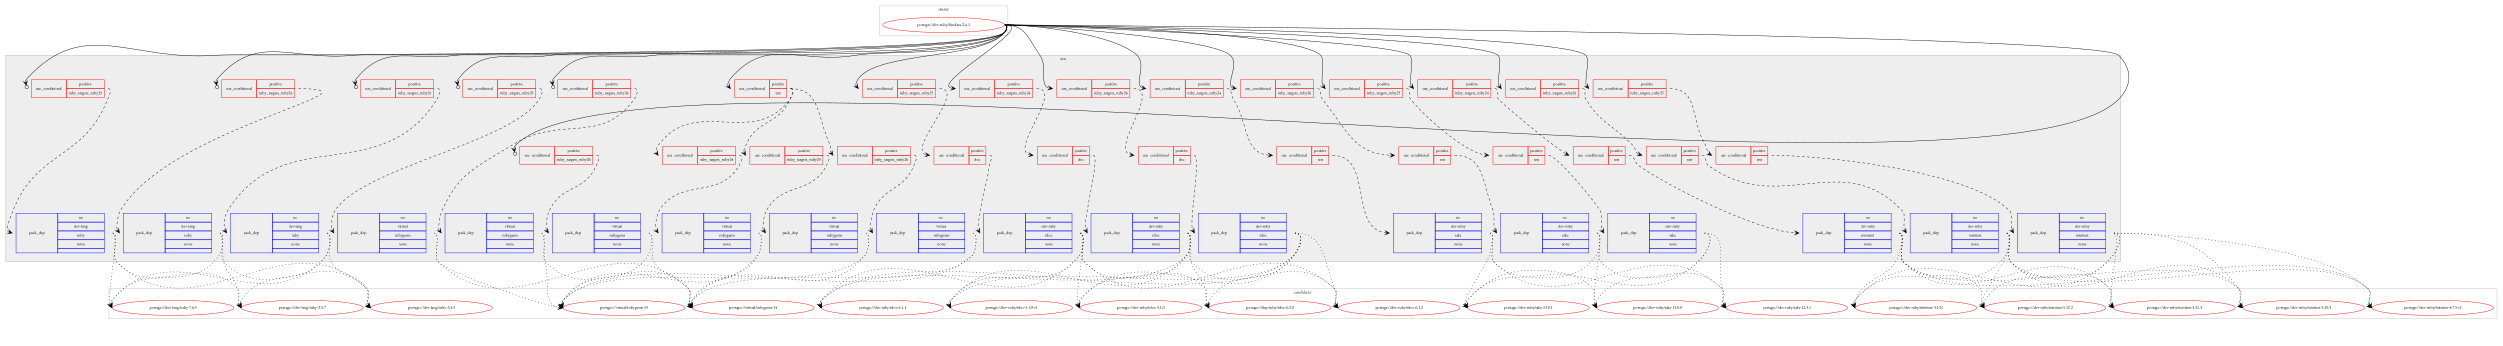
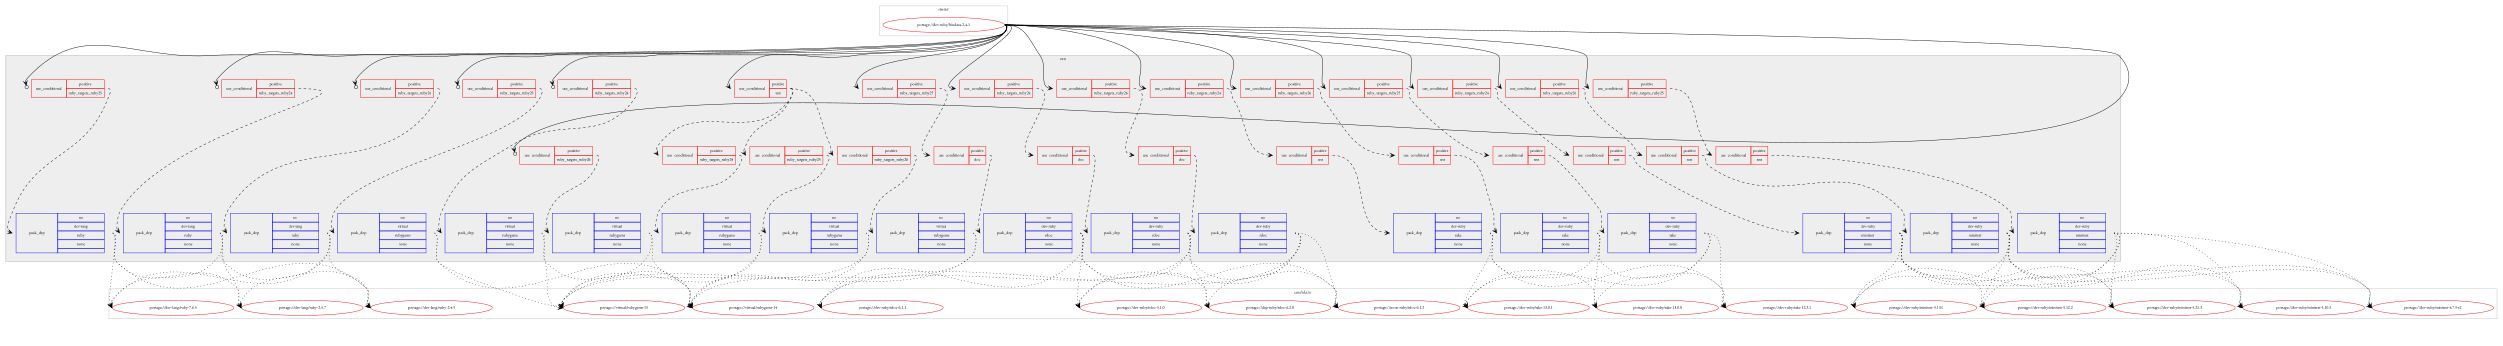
(1012, 308) -> none
(1399, 308) -> (1399, 308)
